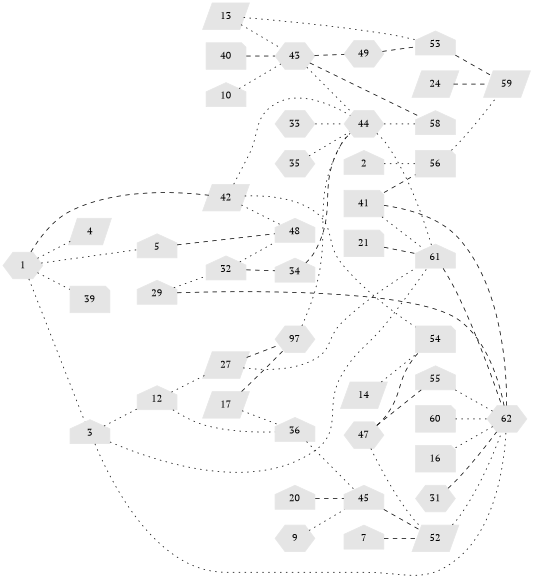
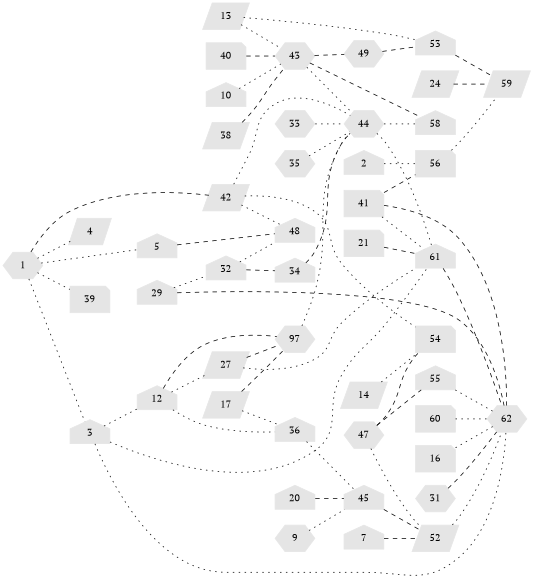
none -> (226, 136)
none -> (210, 342)
